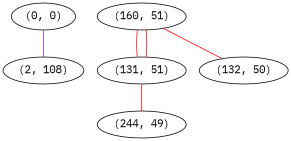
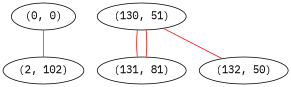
(142, 16) -> (142, 16)
(43, 70) -> (43, 70)
(142, 70) -> (142, 70)
(142, 124) -> none
